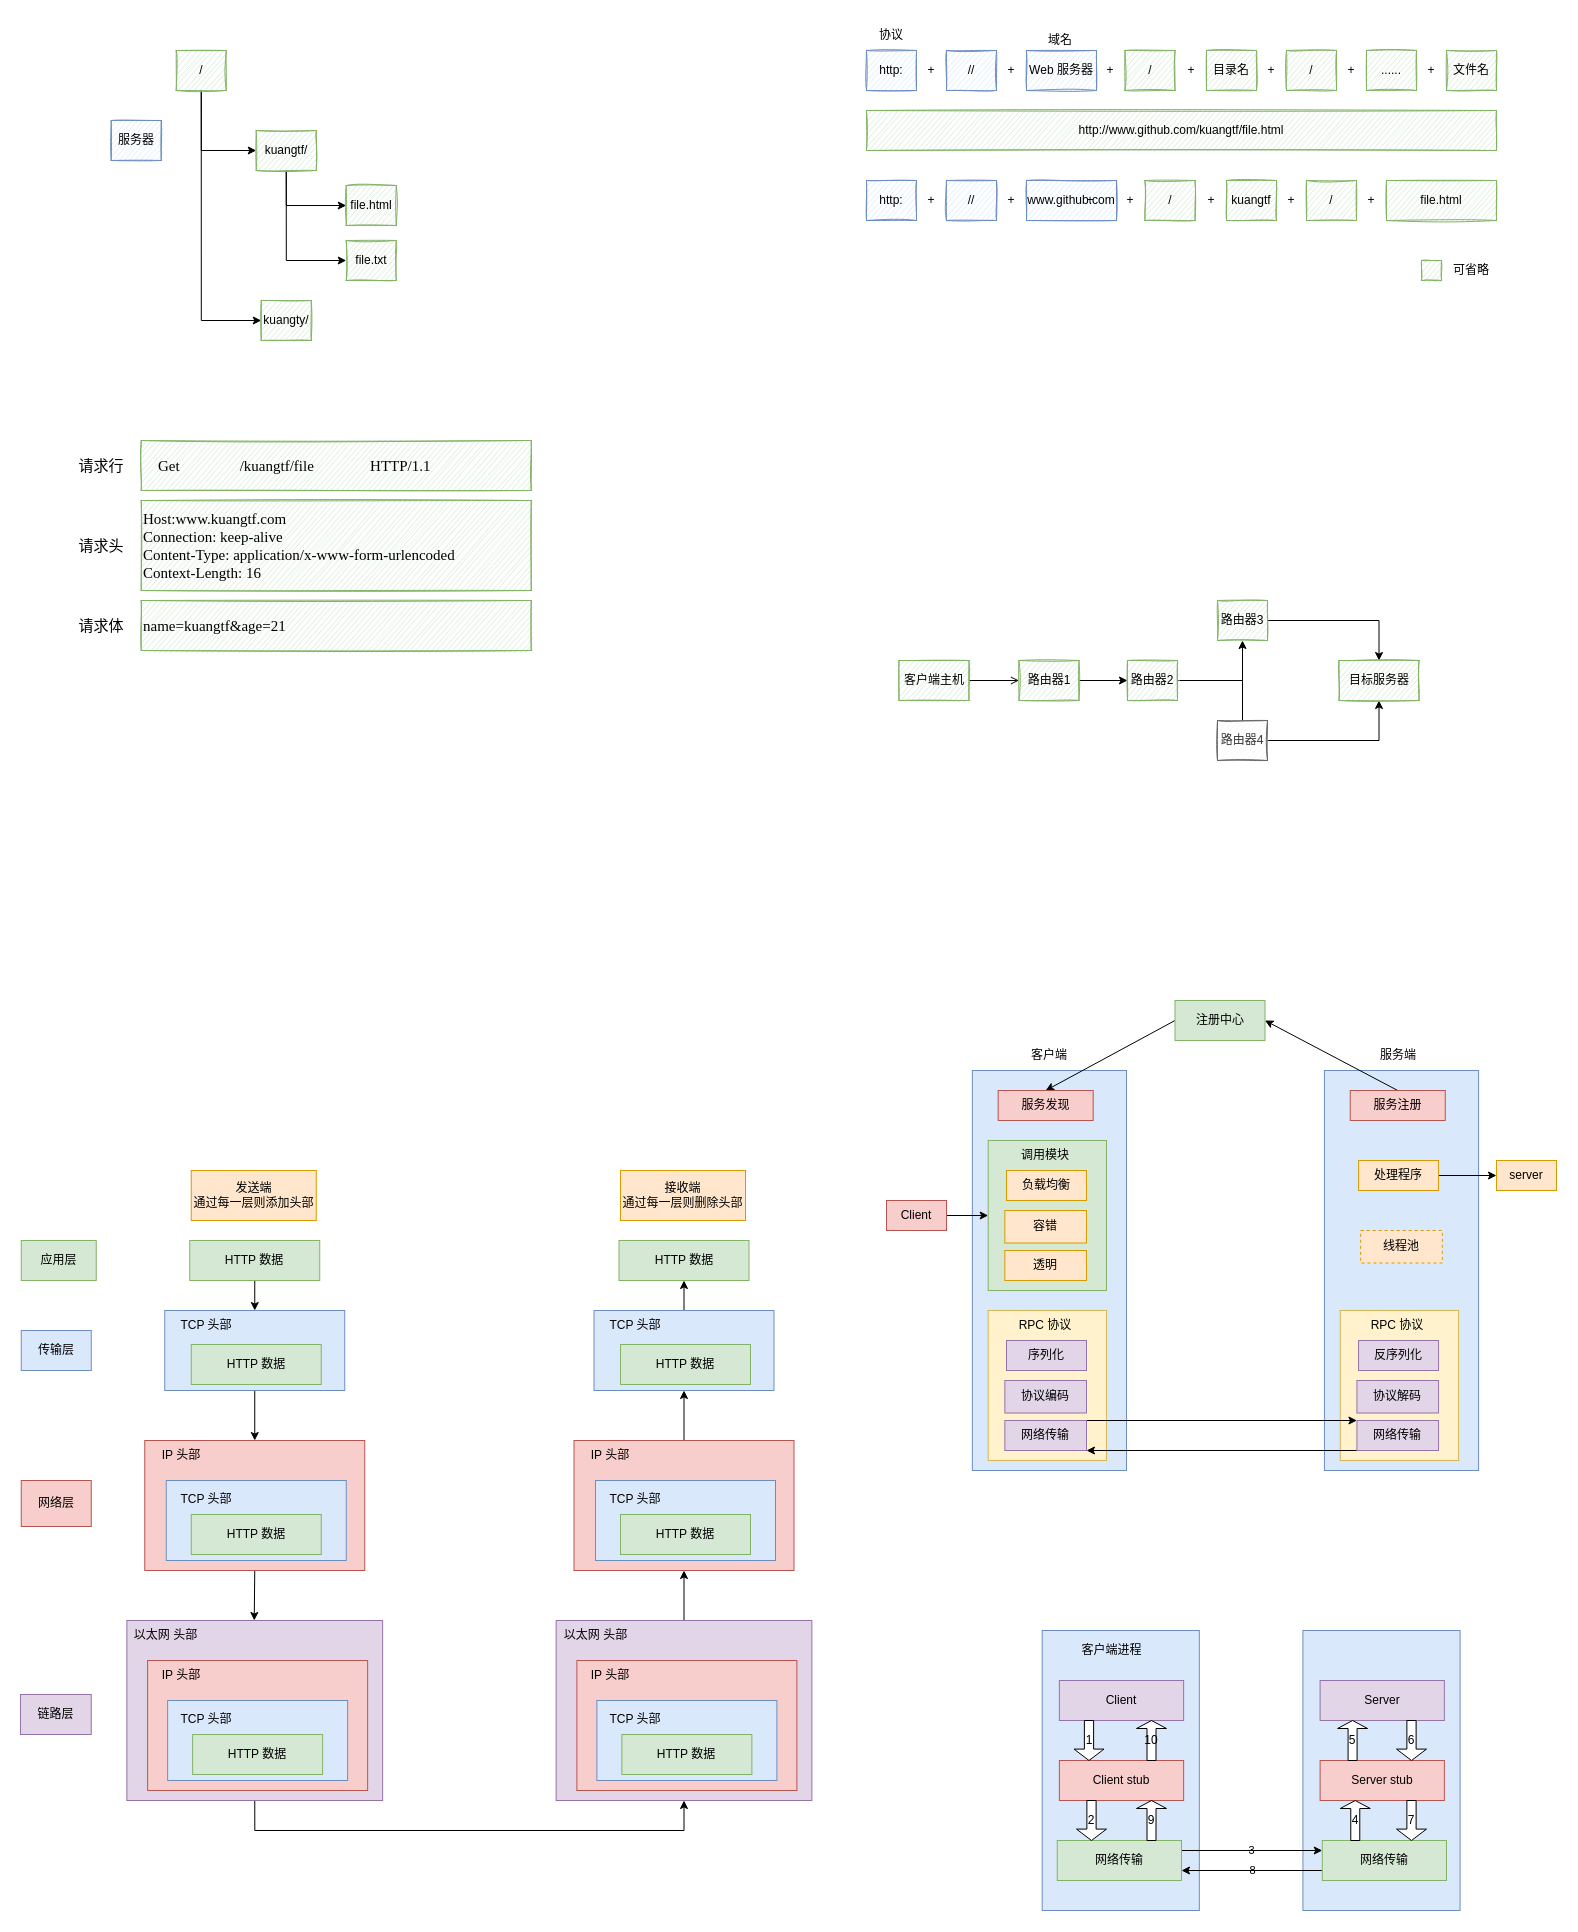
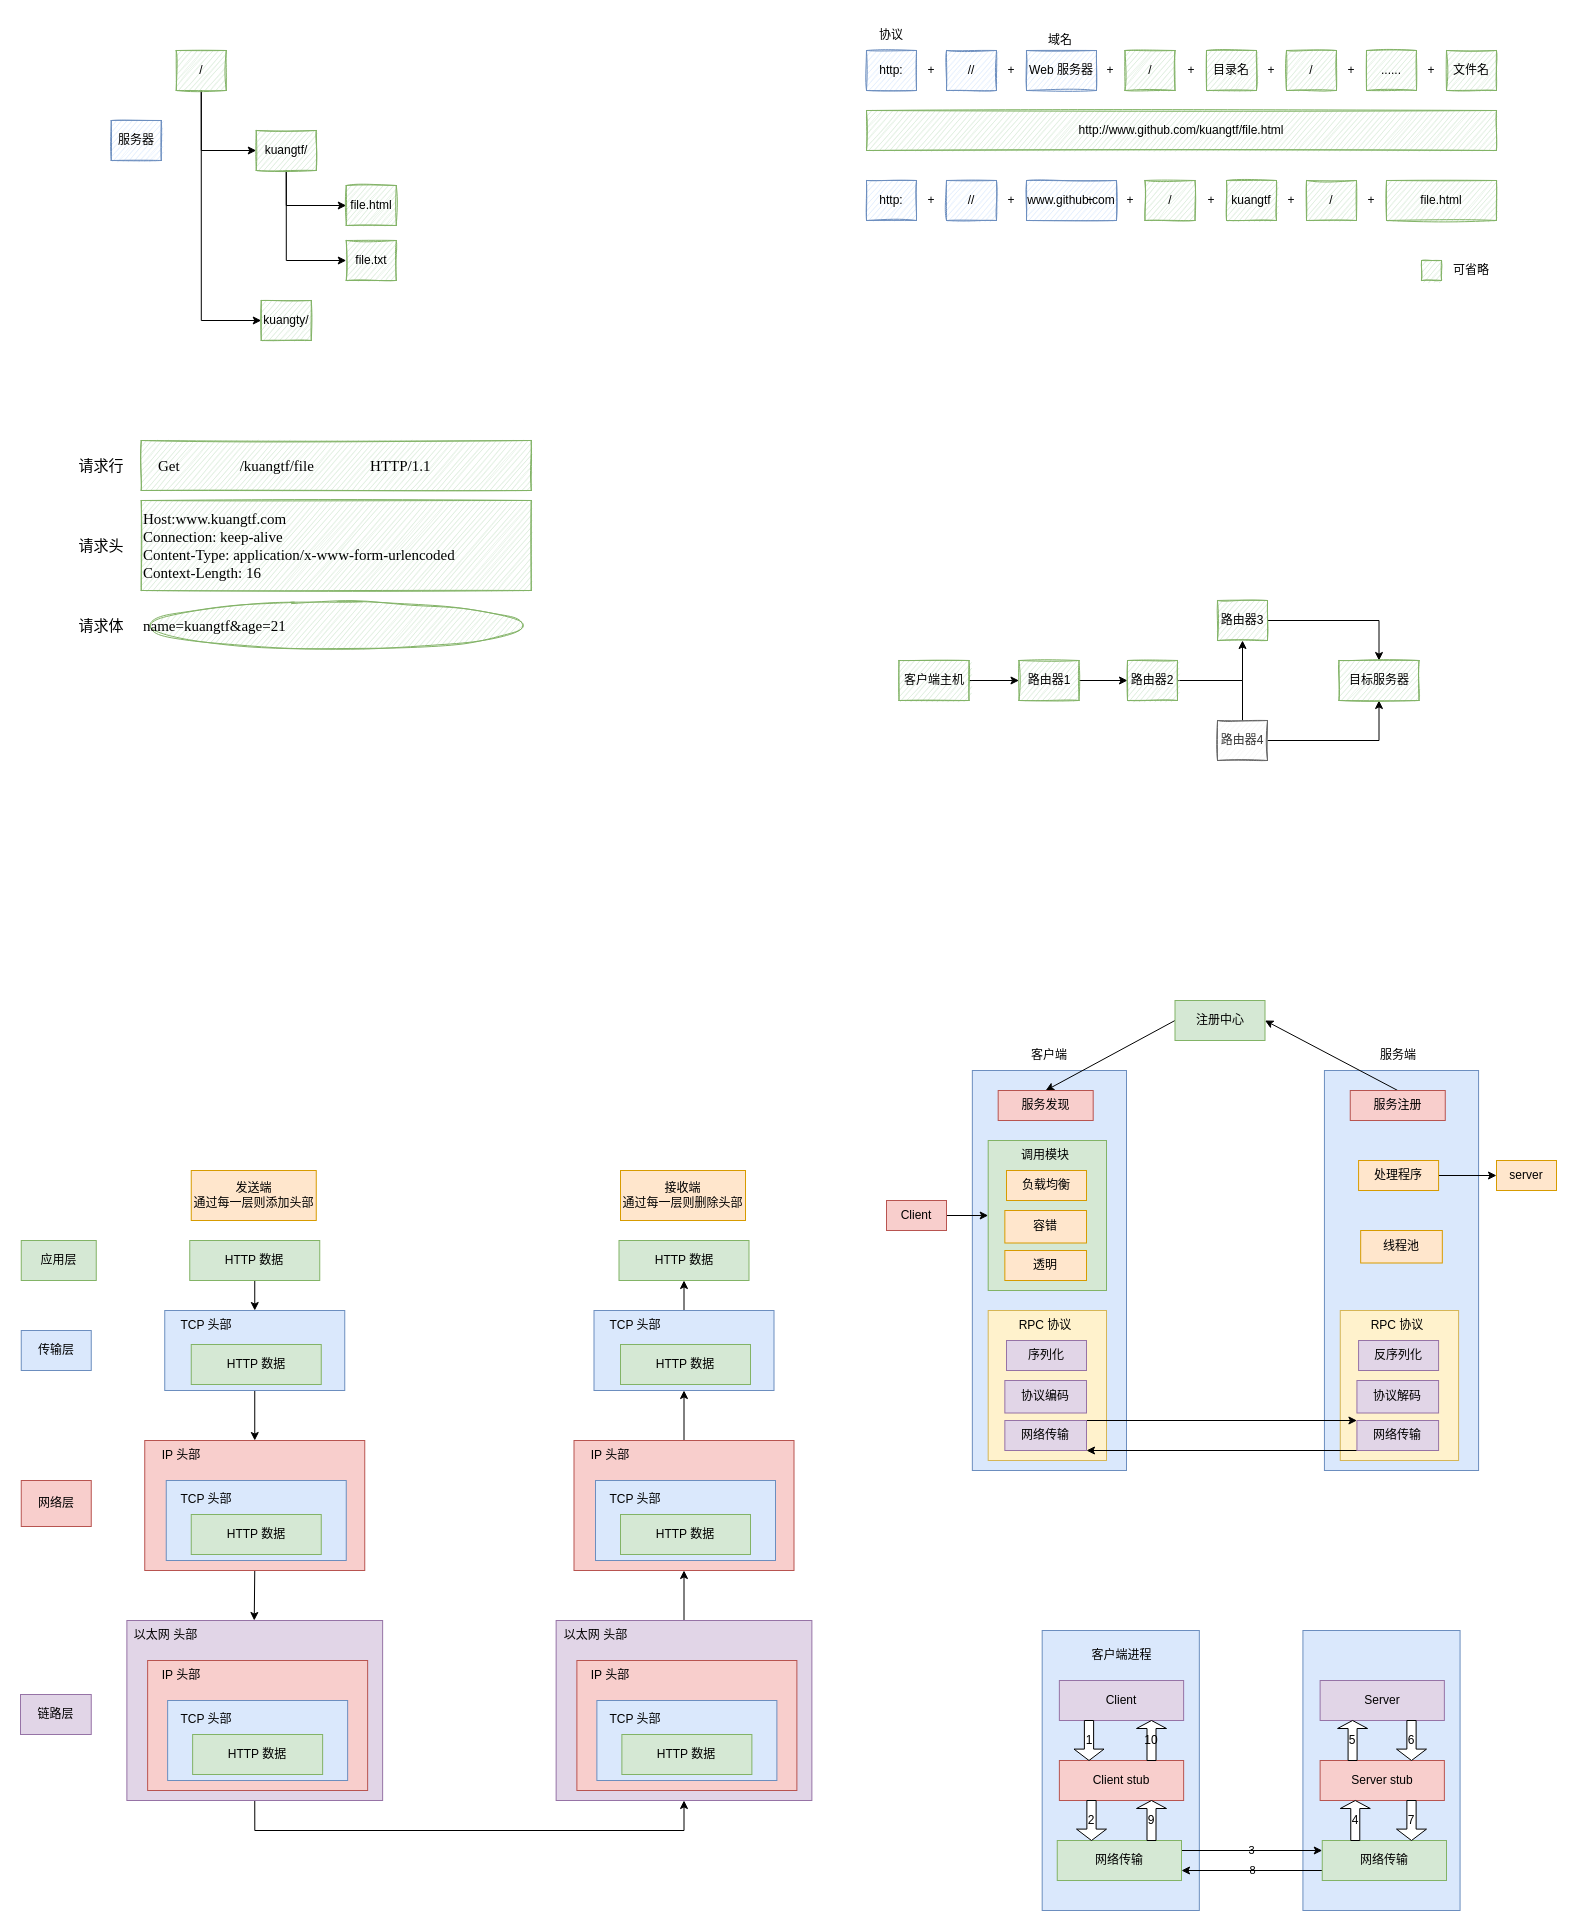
(336, 626) -> (336, 626)
(1012, 681) -> (1011, 681)
(1401, 1247) -> (1401, 1247)
(1112, 1651) -> (1122, 1656)
